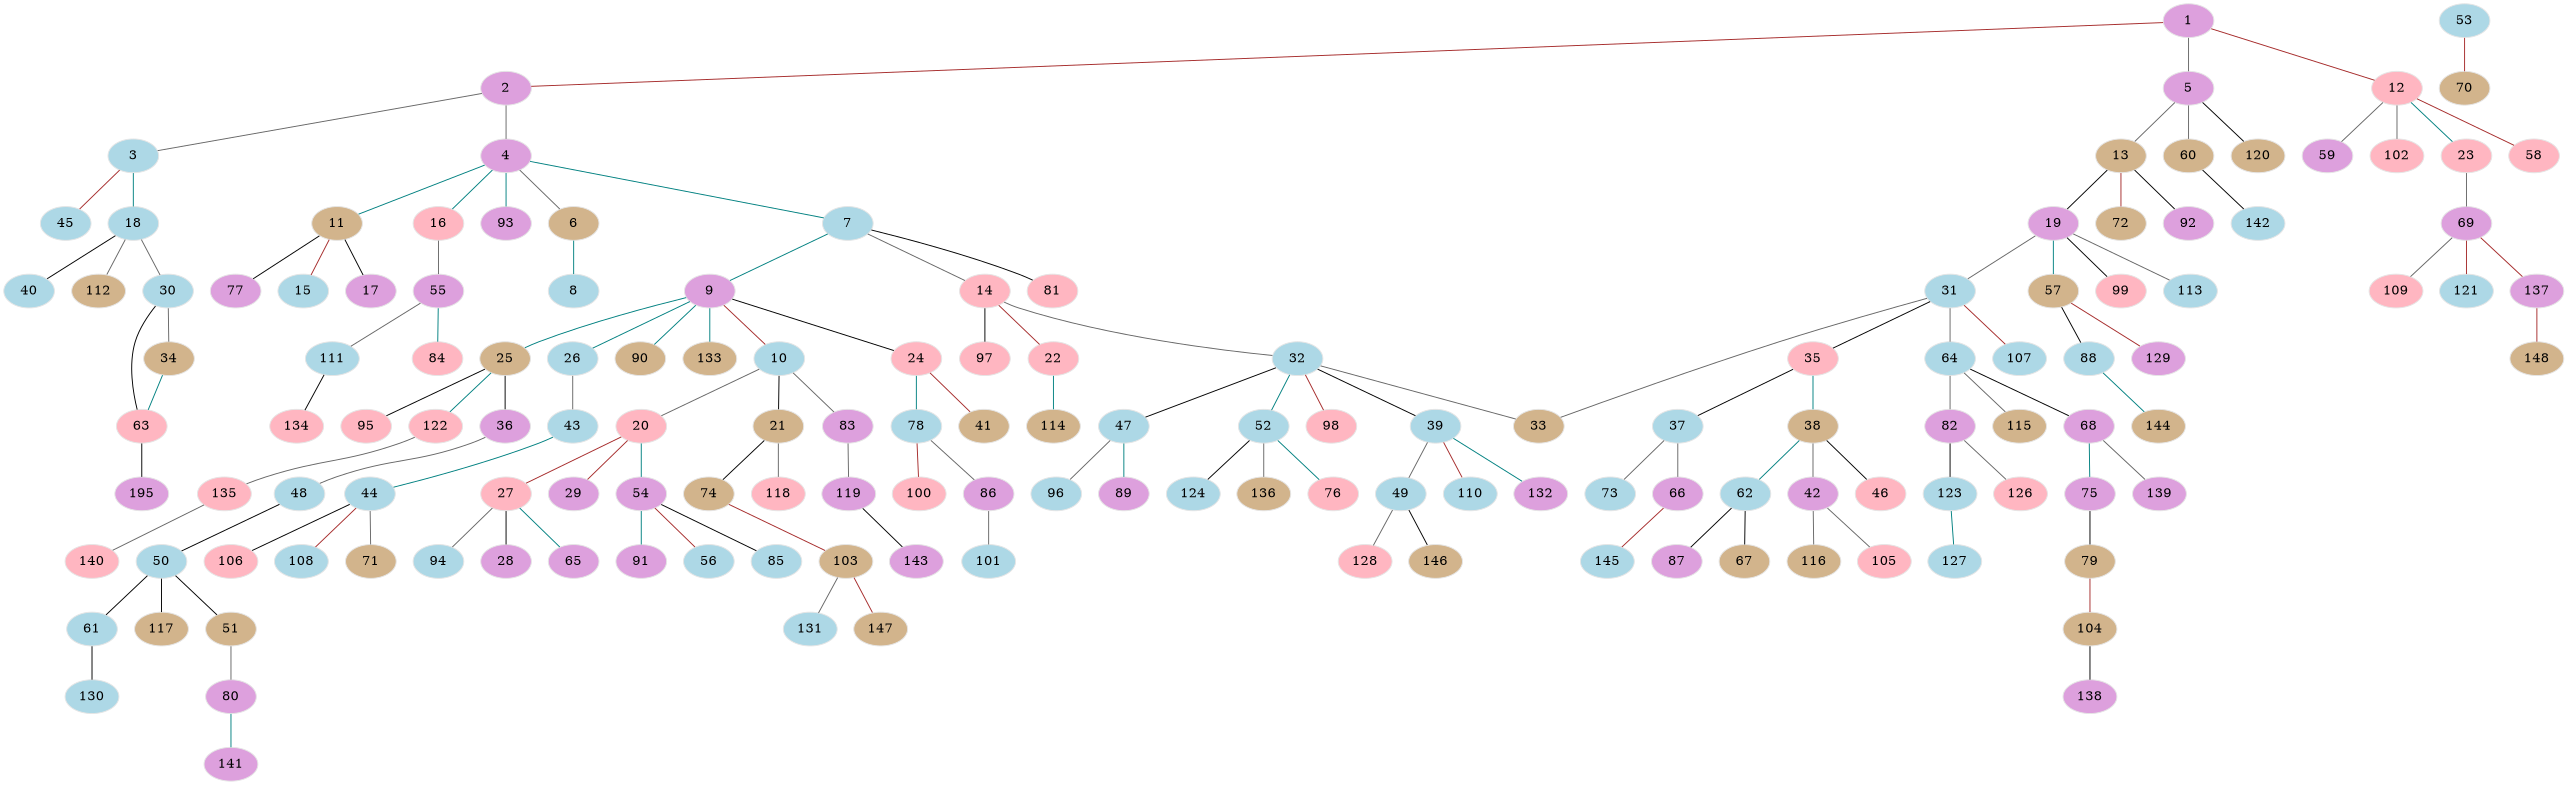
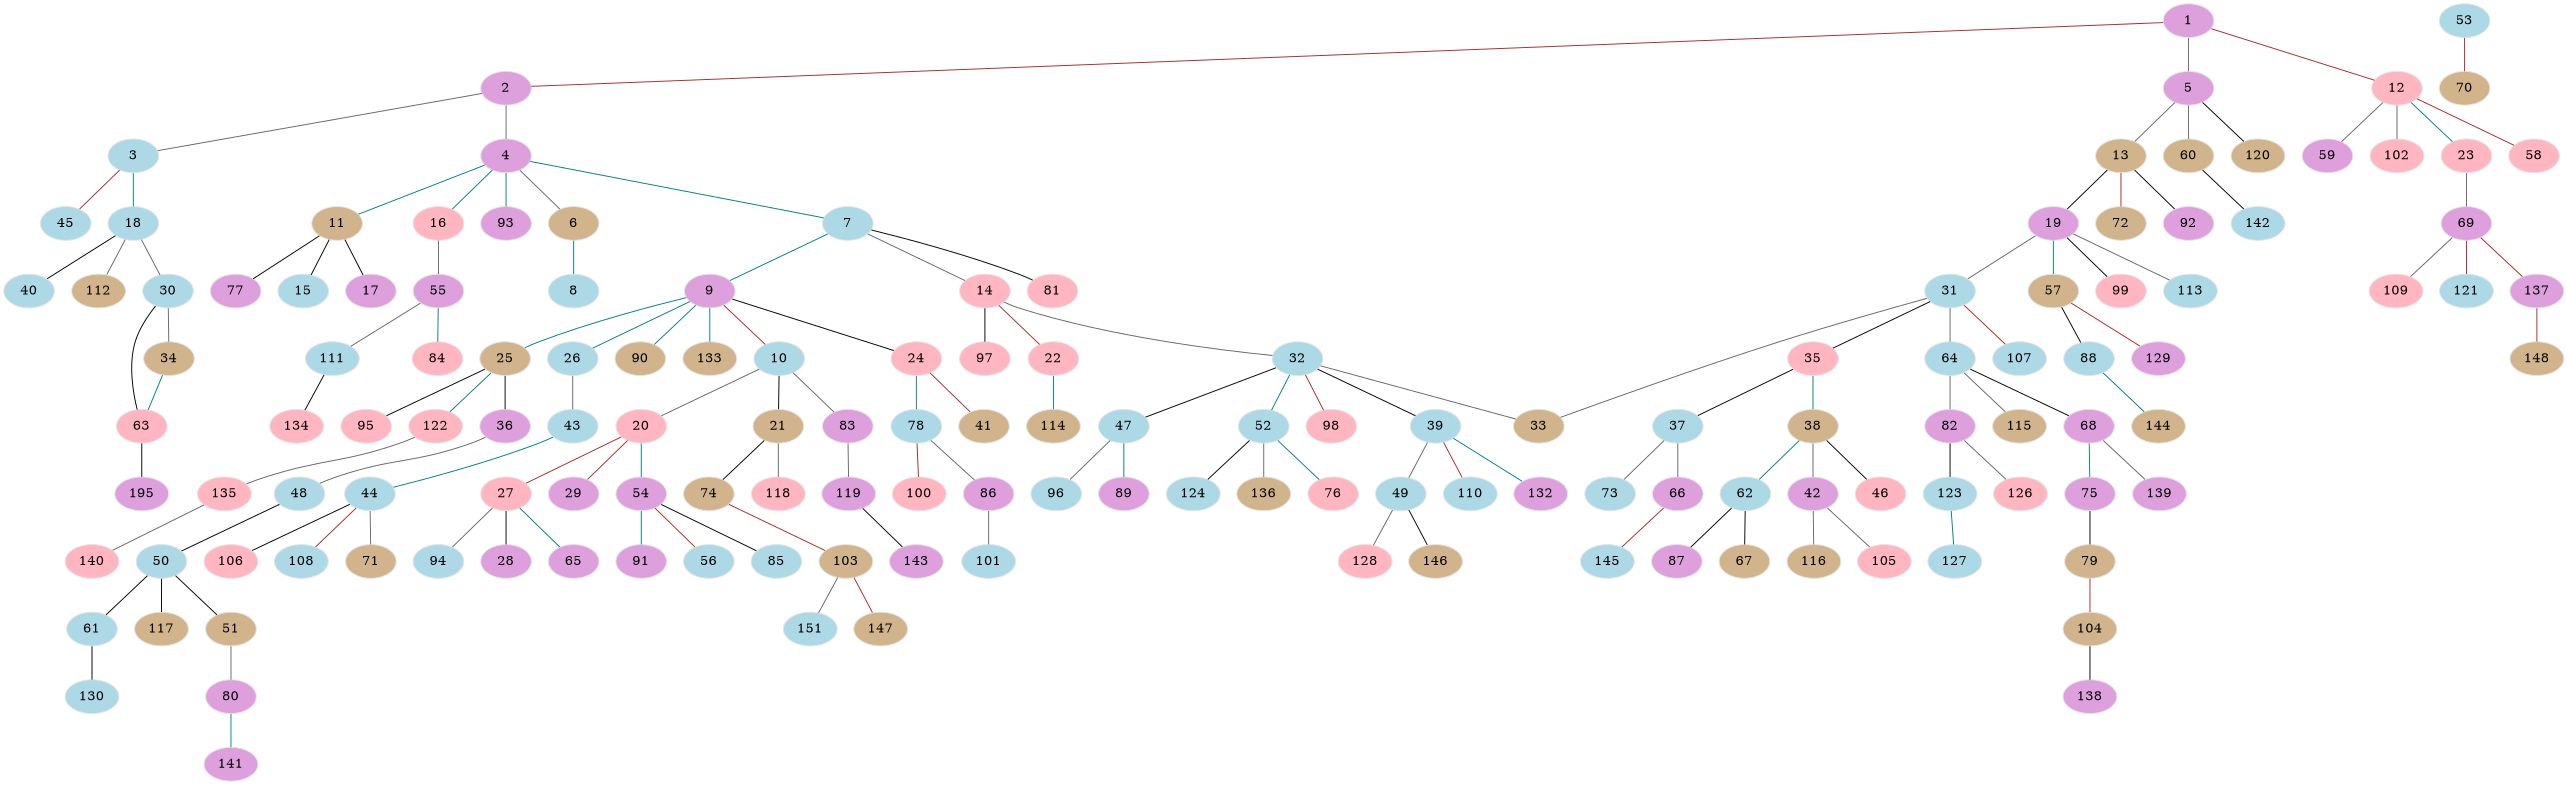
(320, 257) -> (320, 257)
(810, 629) -> (810, 629)
